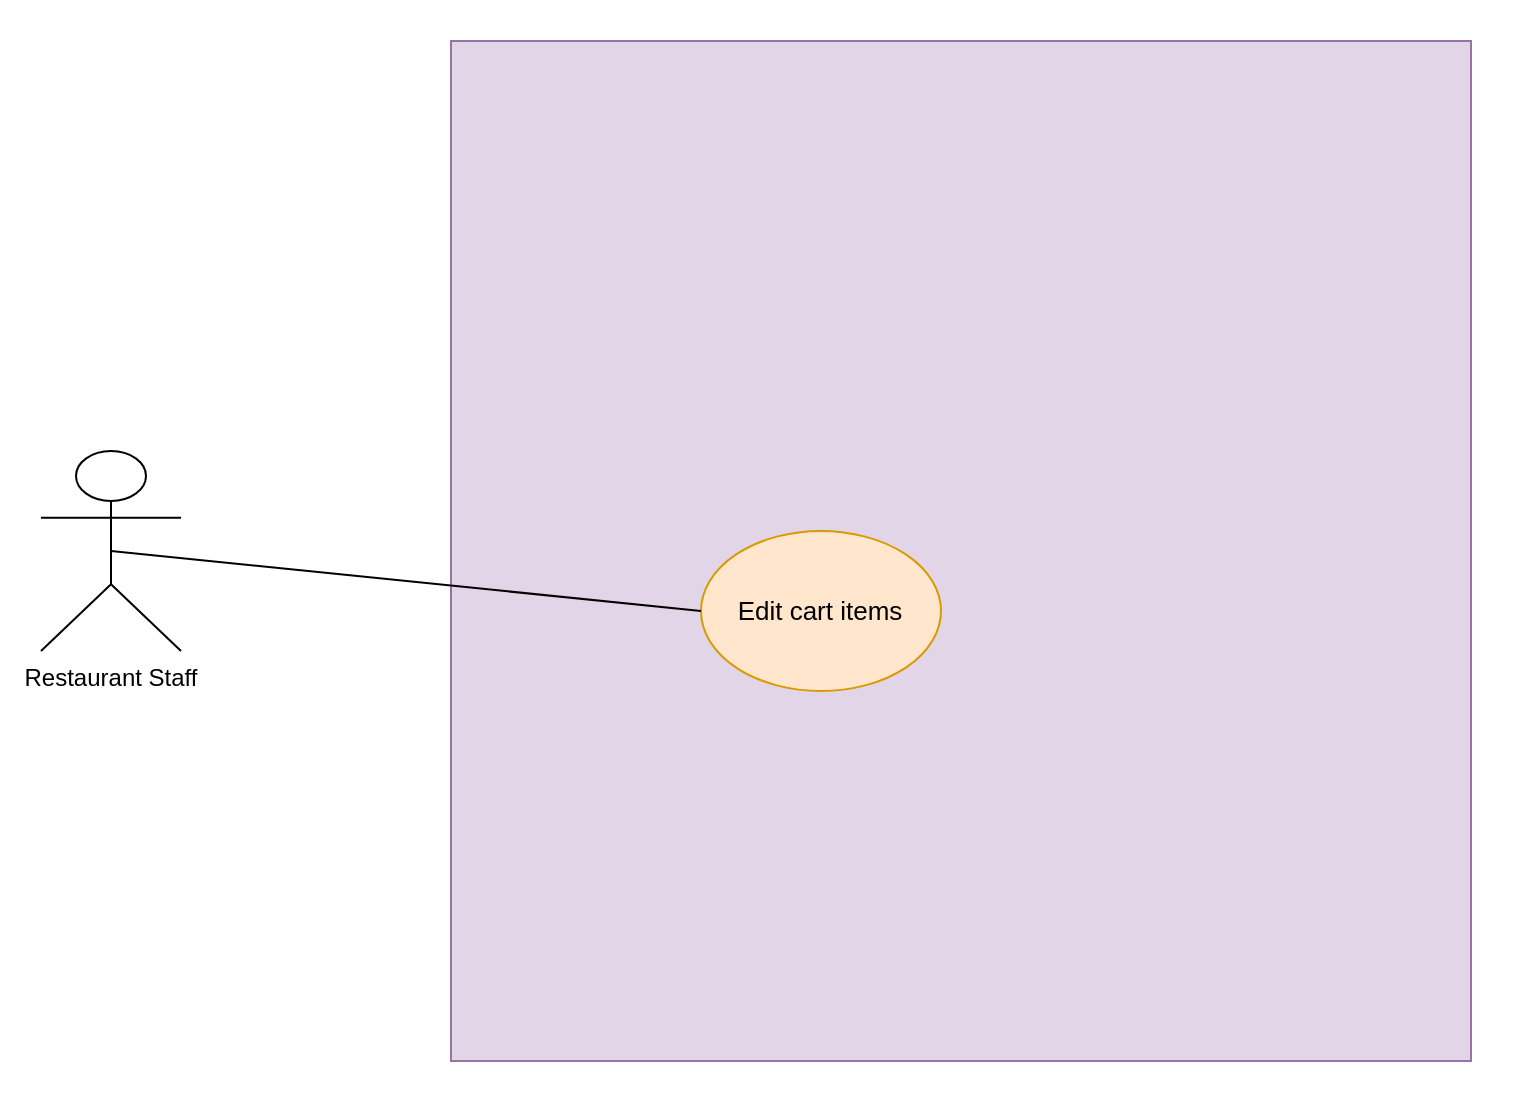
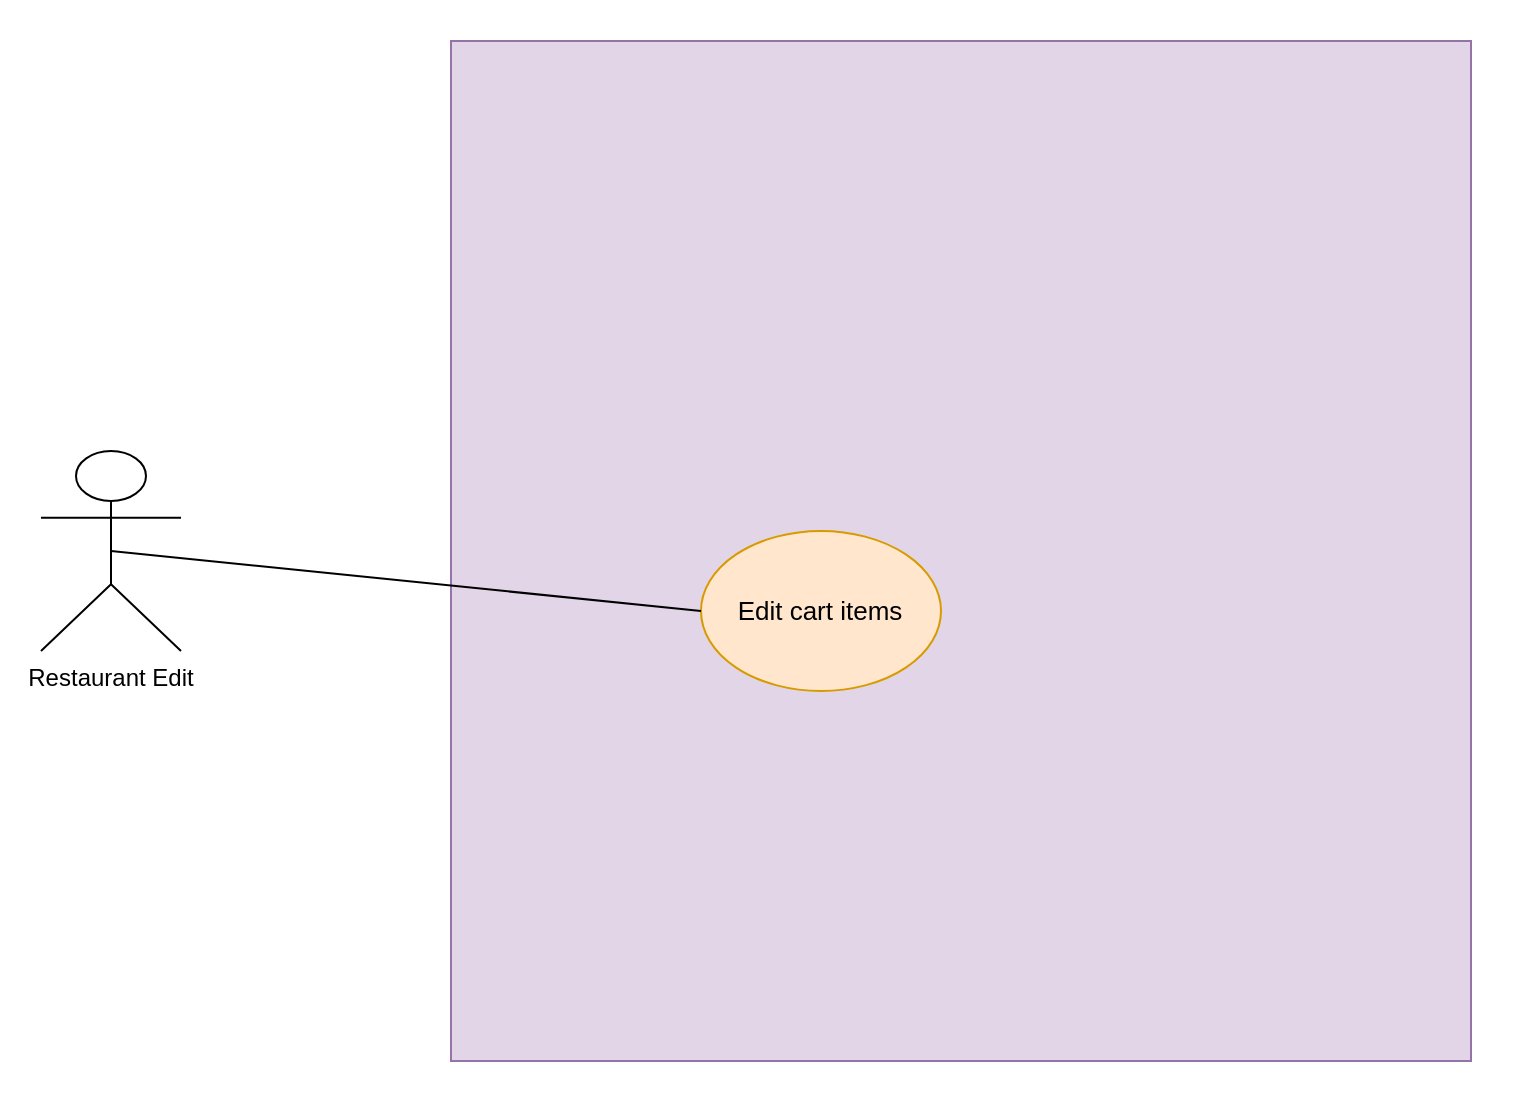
(112, 679) -> (112, 679)
